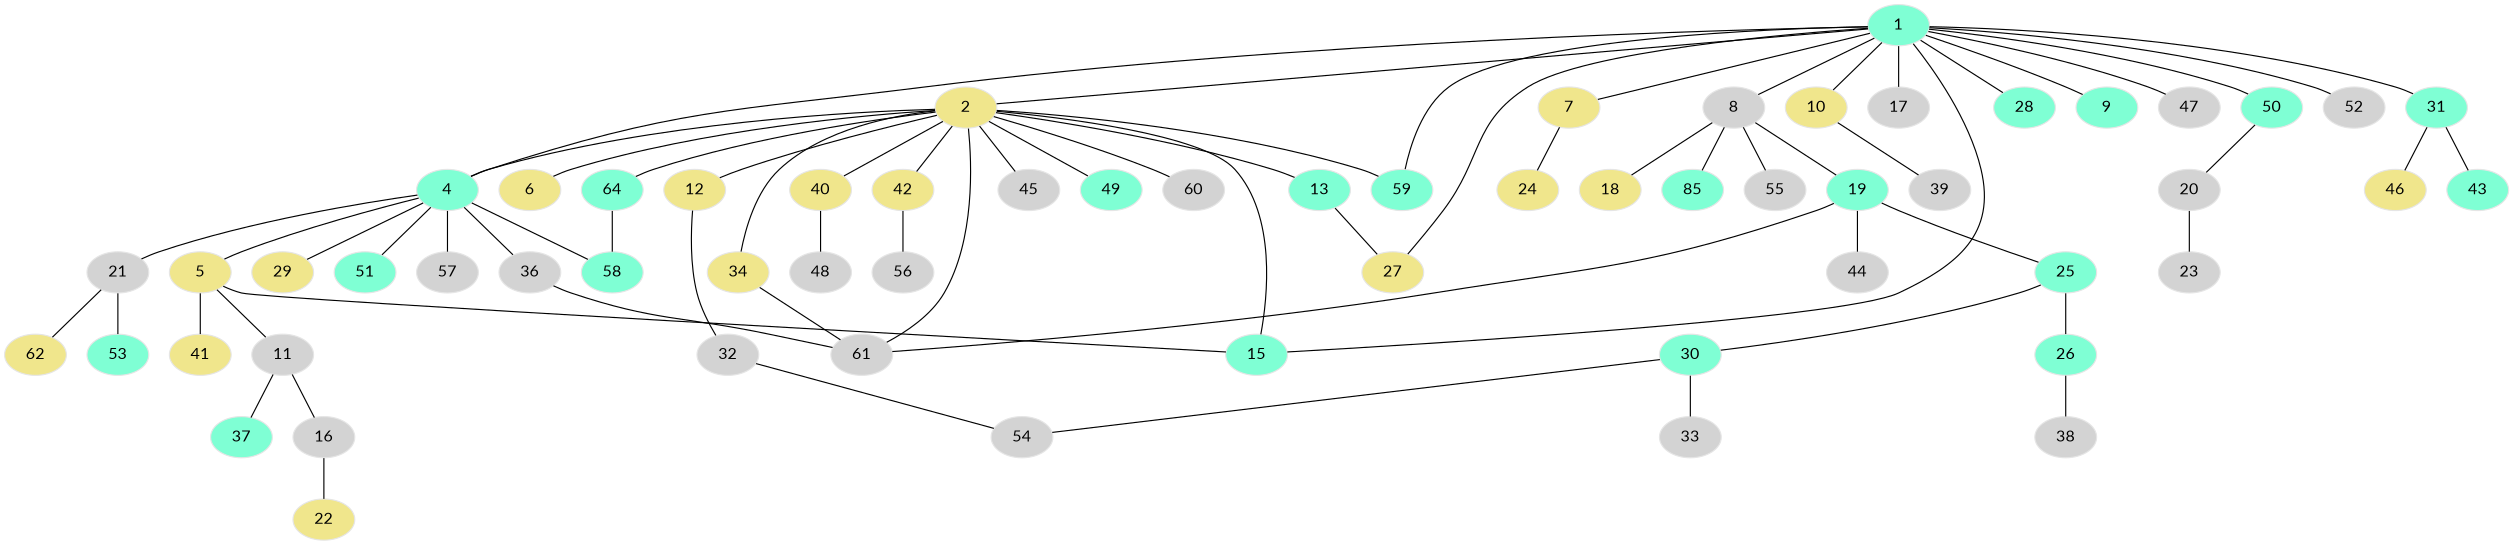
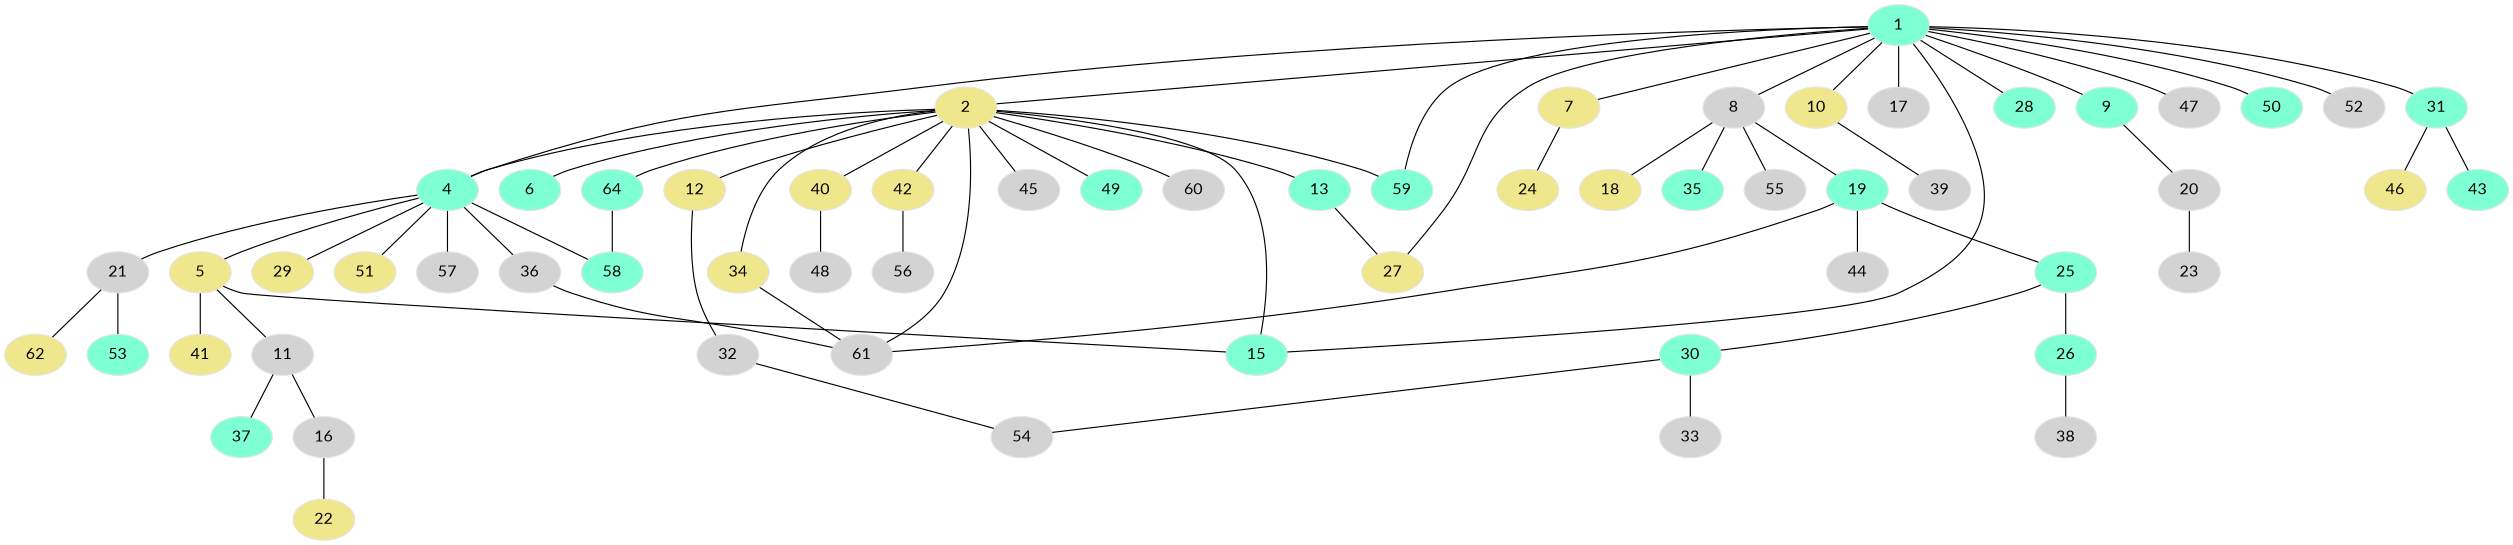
(2231, 149) -> (2148, 149)
(530, 190) -> (530, 190)
(1693, 190) -> (1693, 190)
(365, 272) -> (365, 272)
